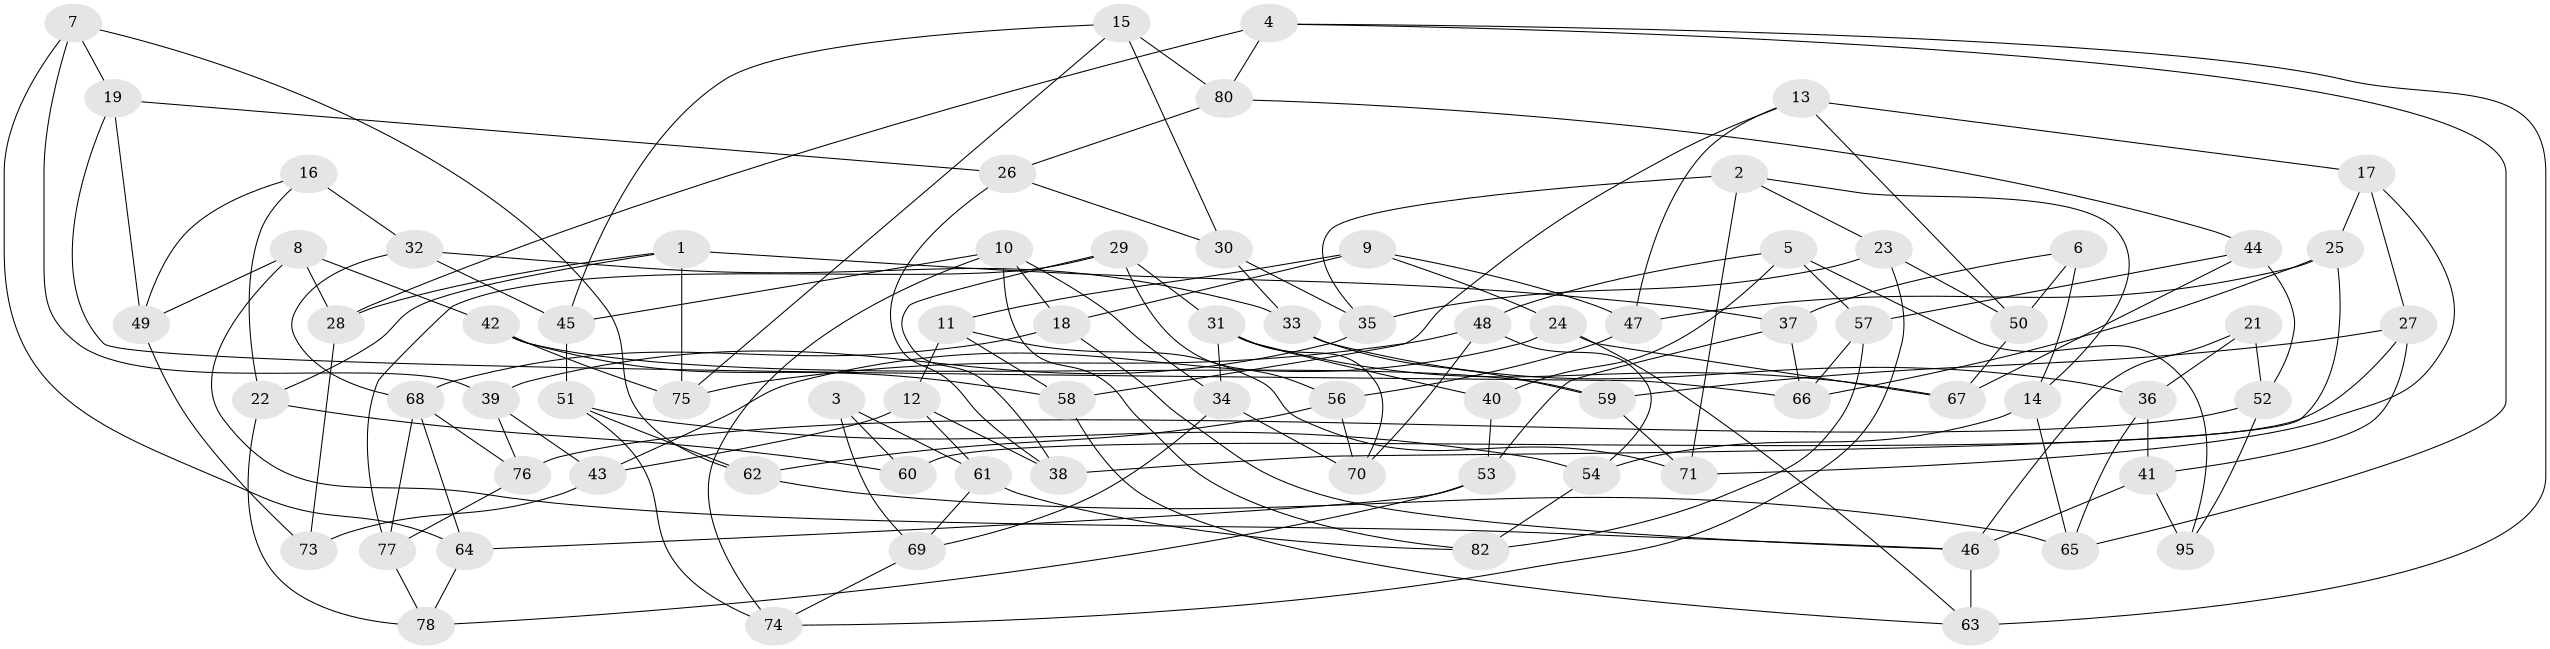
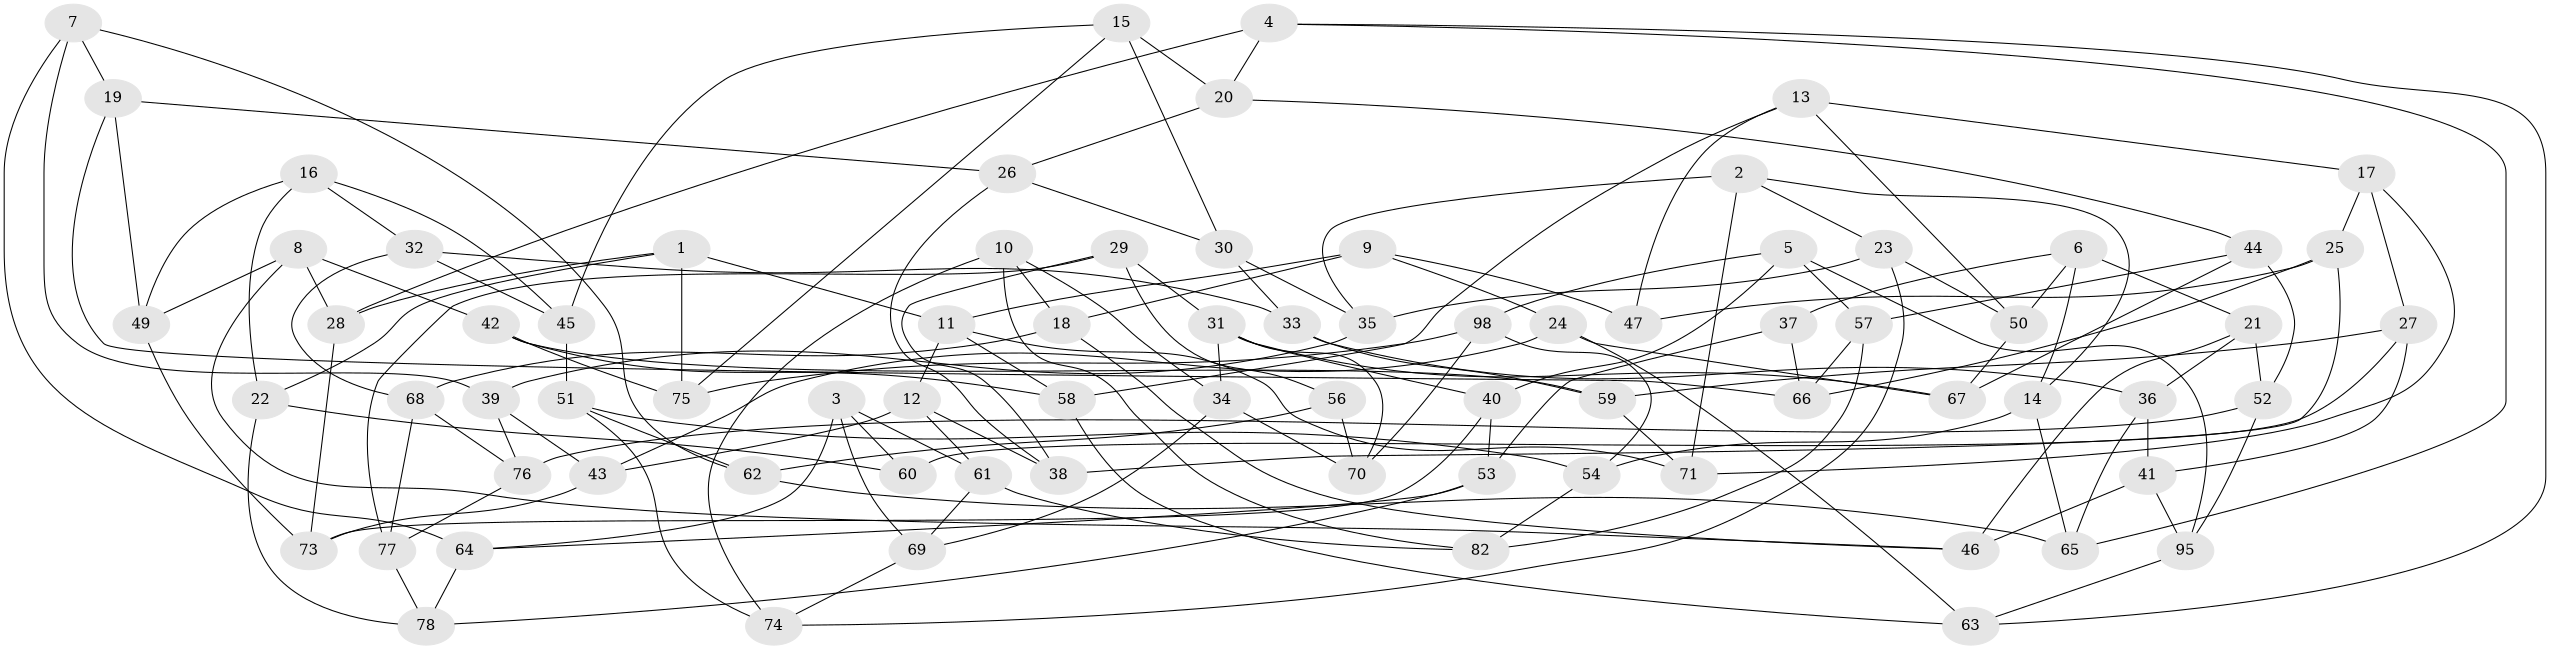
(1224, 98) -> (1224, 98)
(1315, 282) -> (804, 284)
none -> (2160, 284)
(785, 287) -> (452, 230)
(1483, 325) -> (1483, 325)
(1515, 366) -> none
(440, 475) -> (678, 528)
none -> (684, 521)
(1971, 589) -> (2078, 589)
